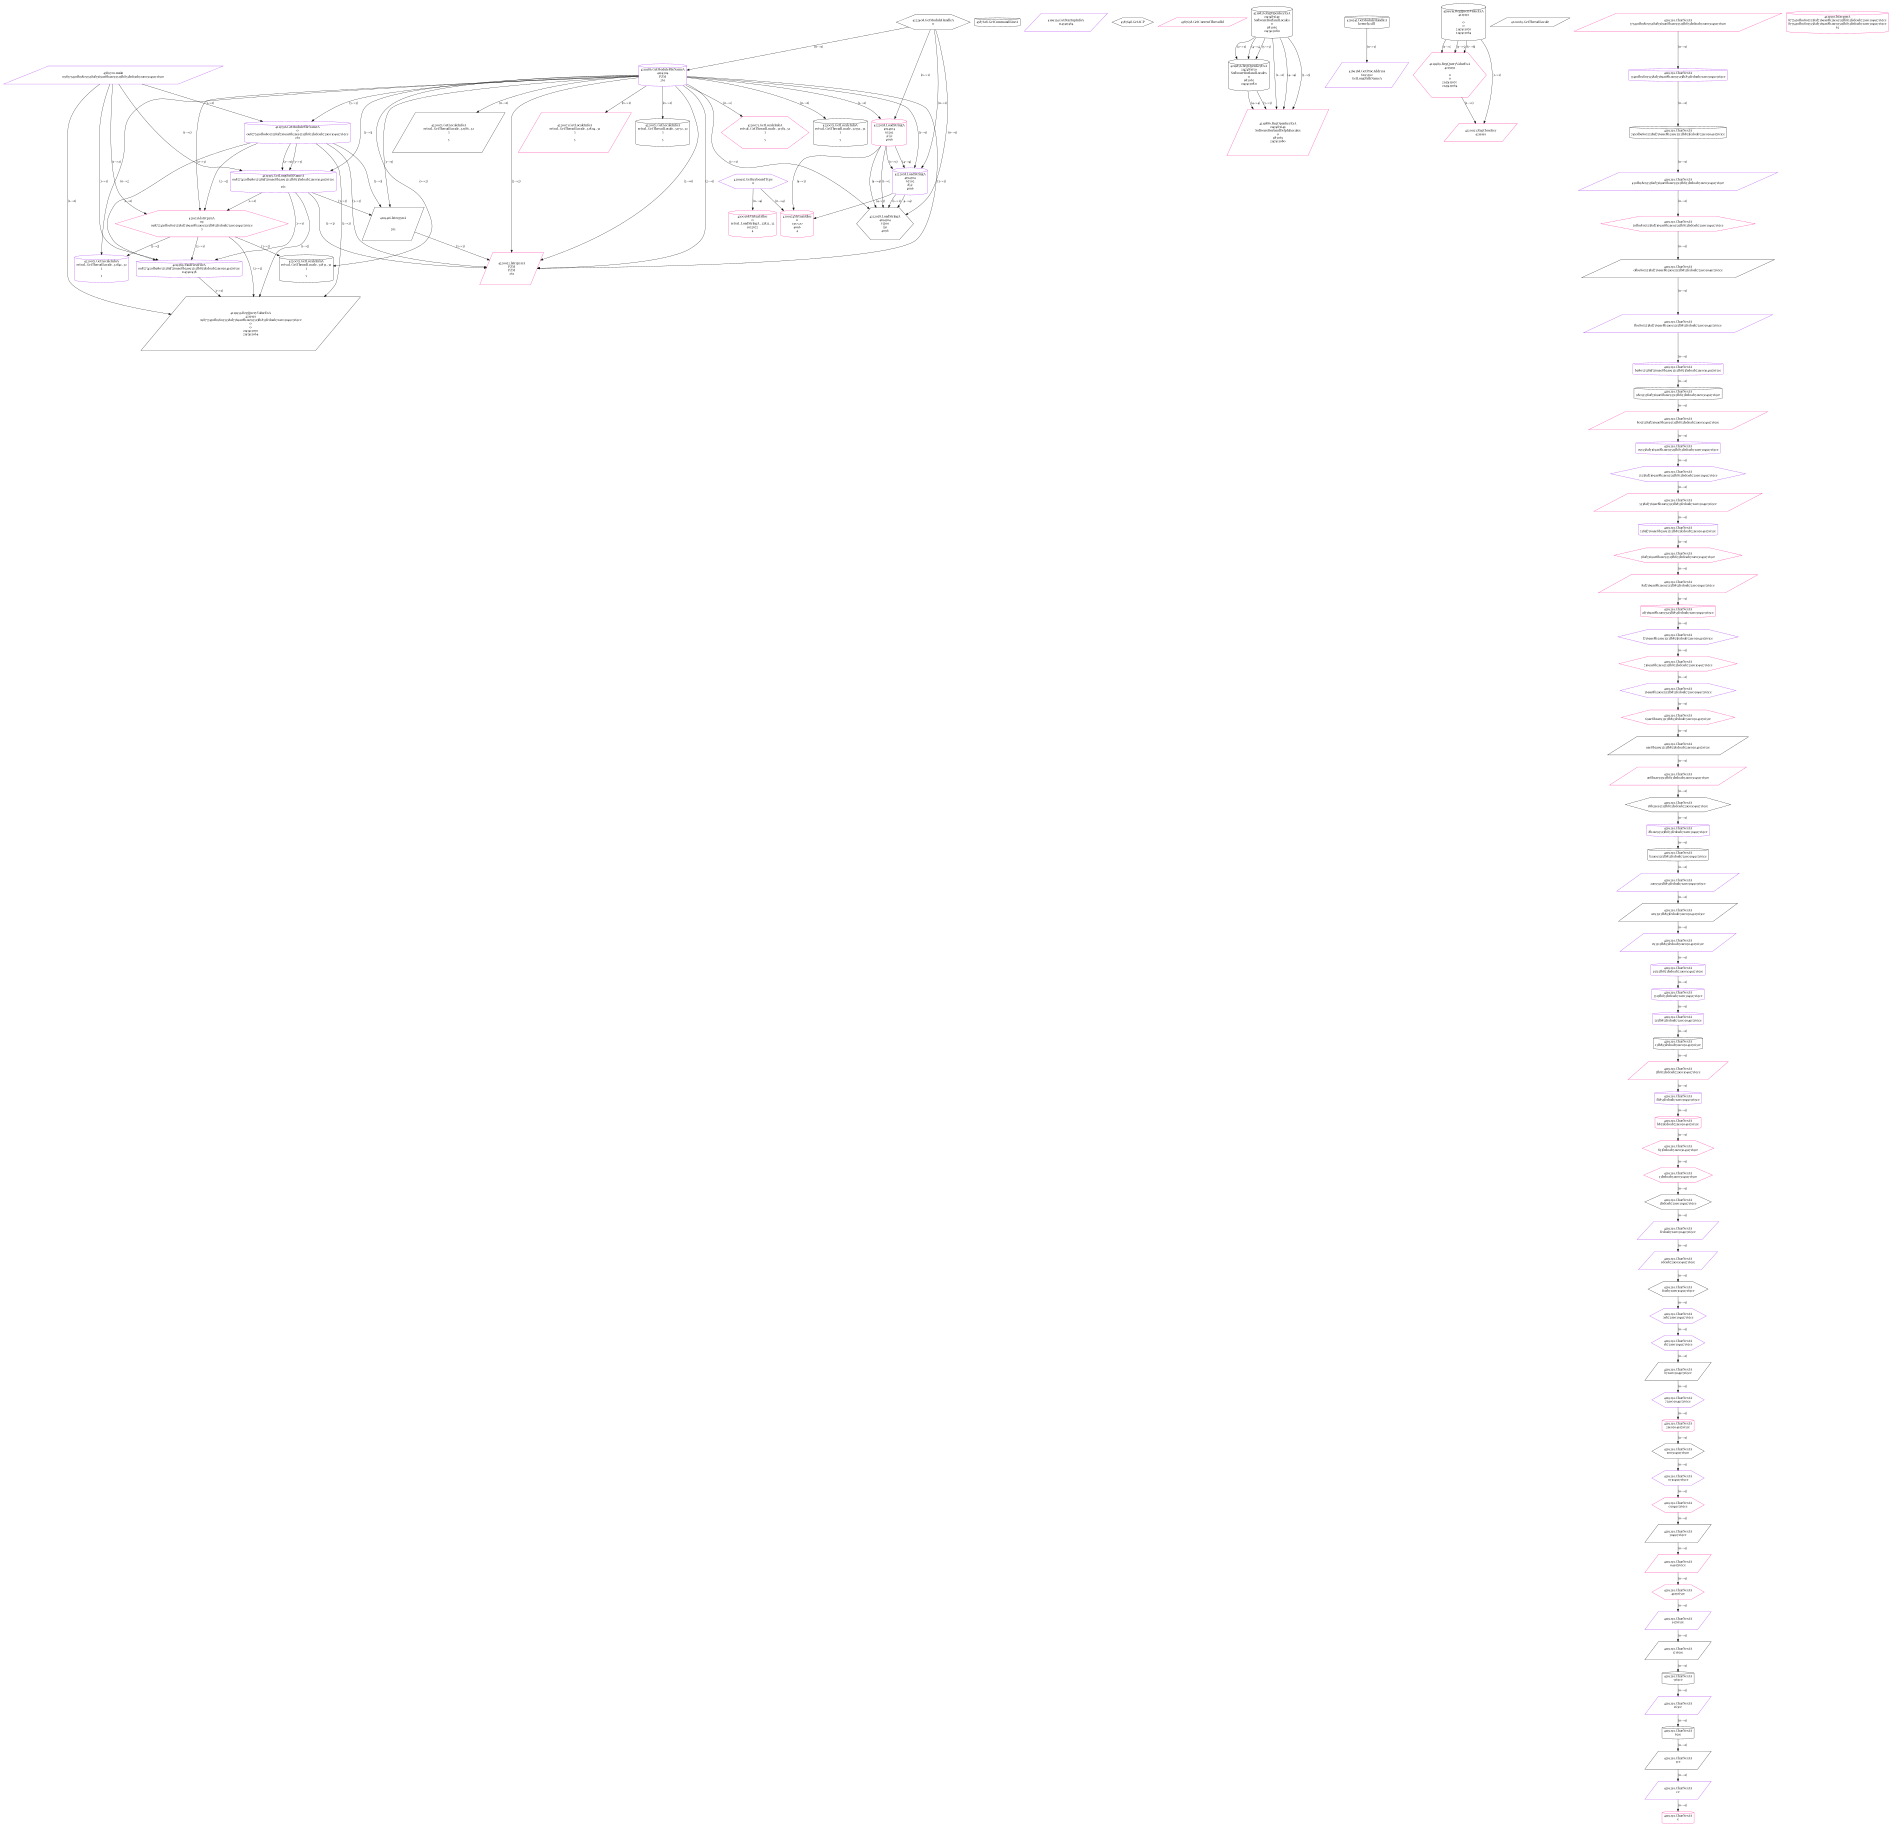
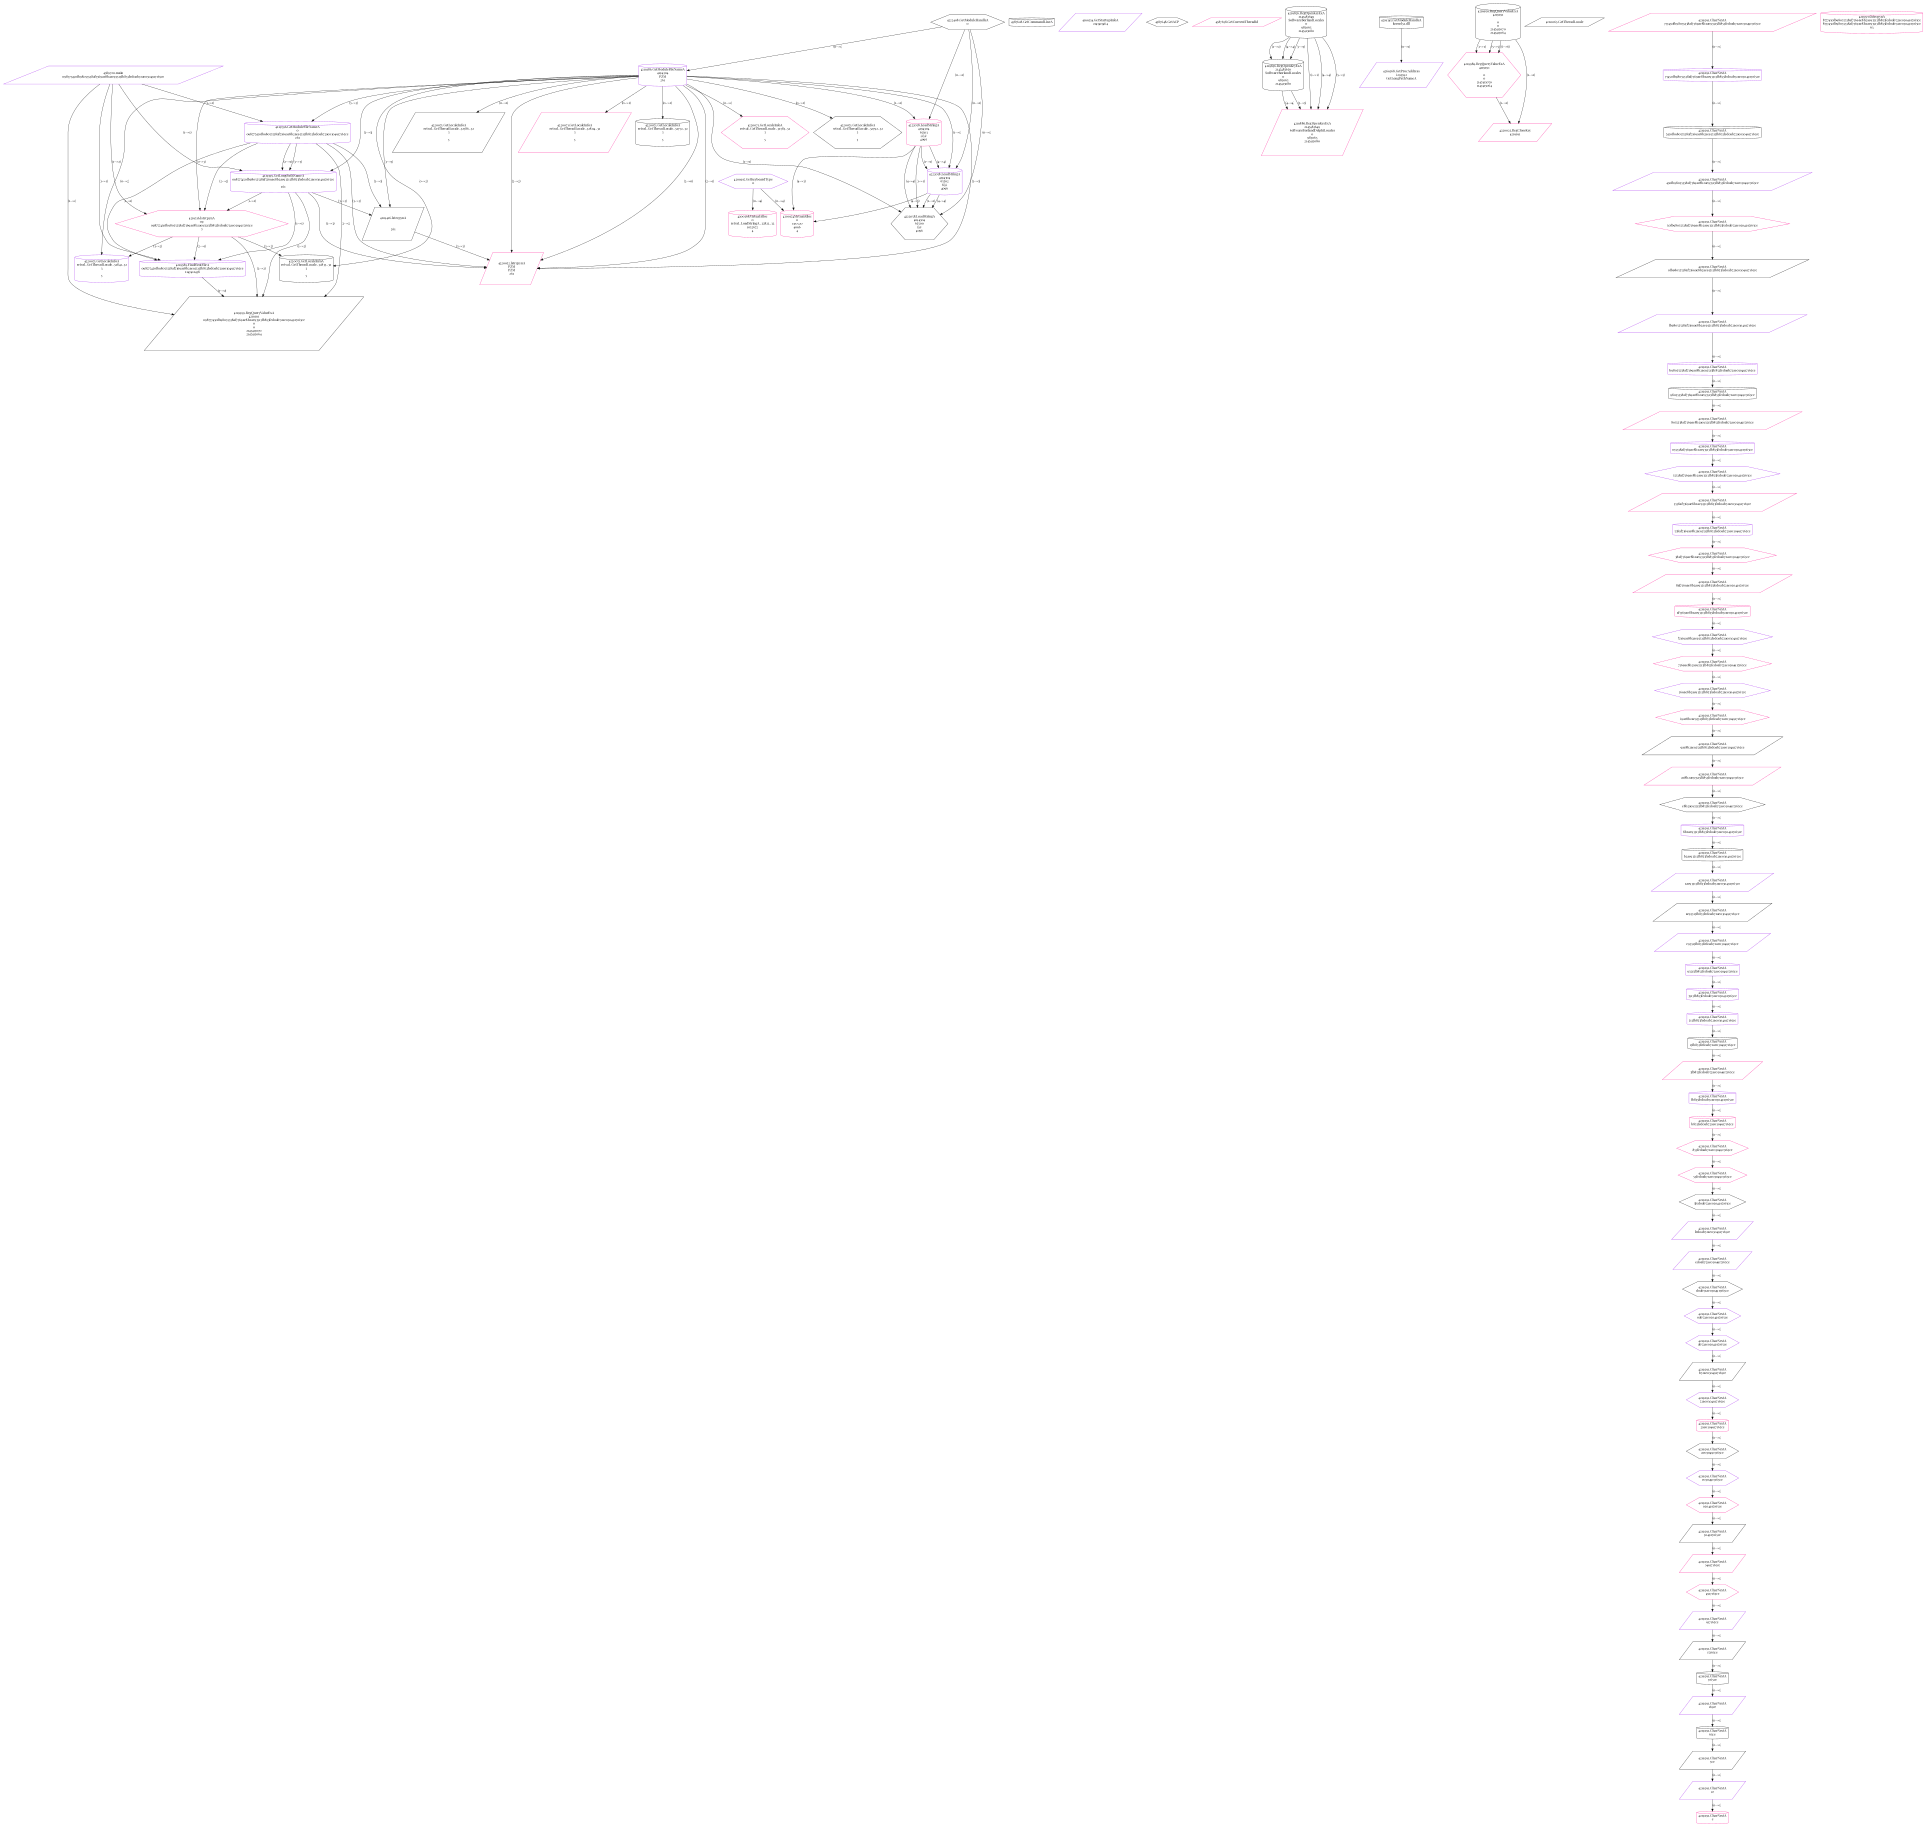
(840, 133) -> (858, 133)
